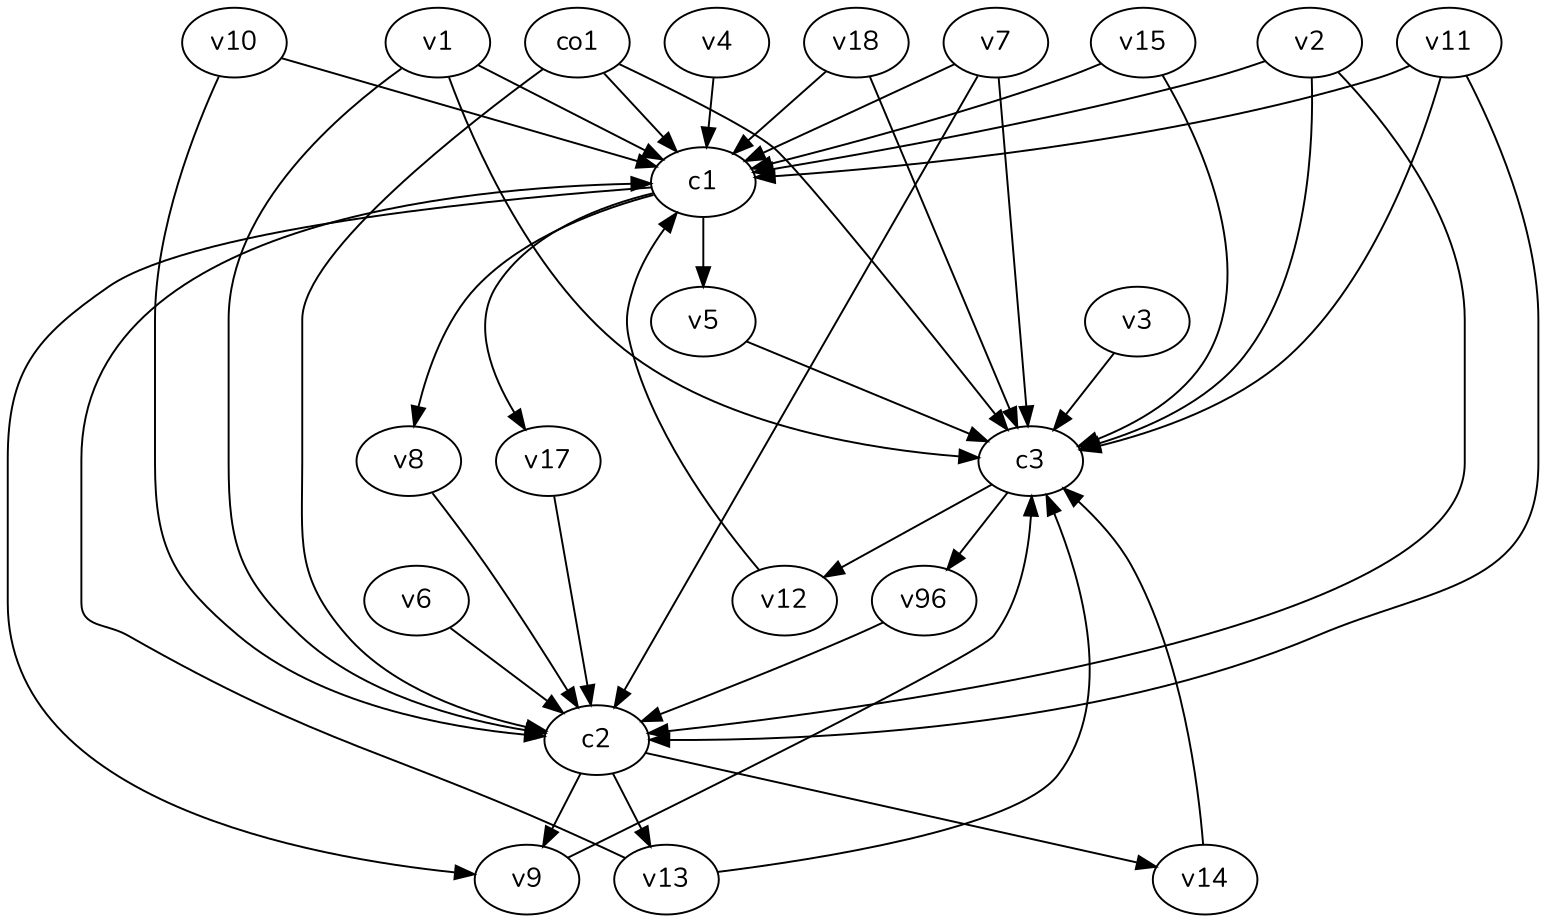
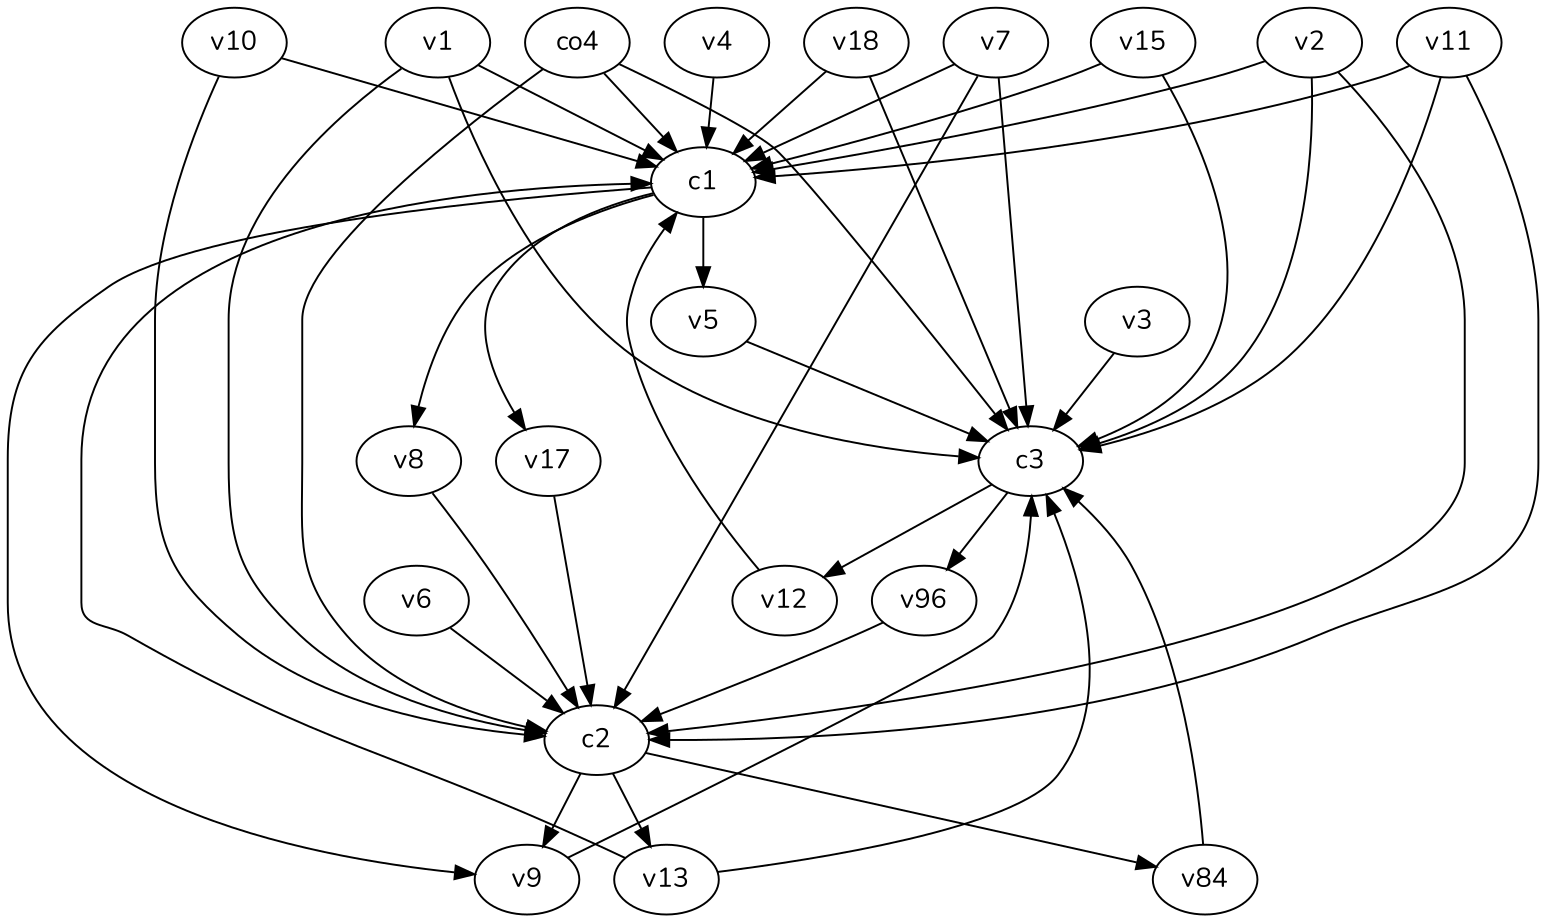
(577, 43) -> (577, 43)
(1205, 880) -> (1205, 880)
